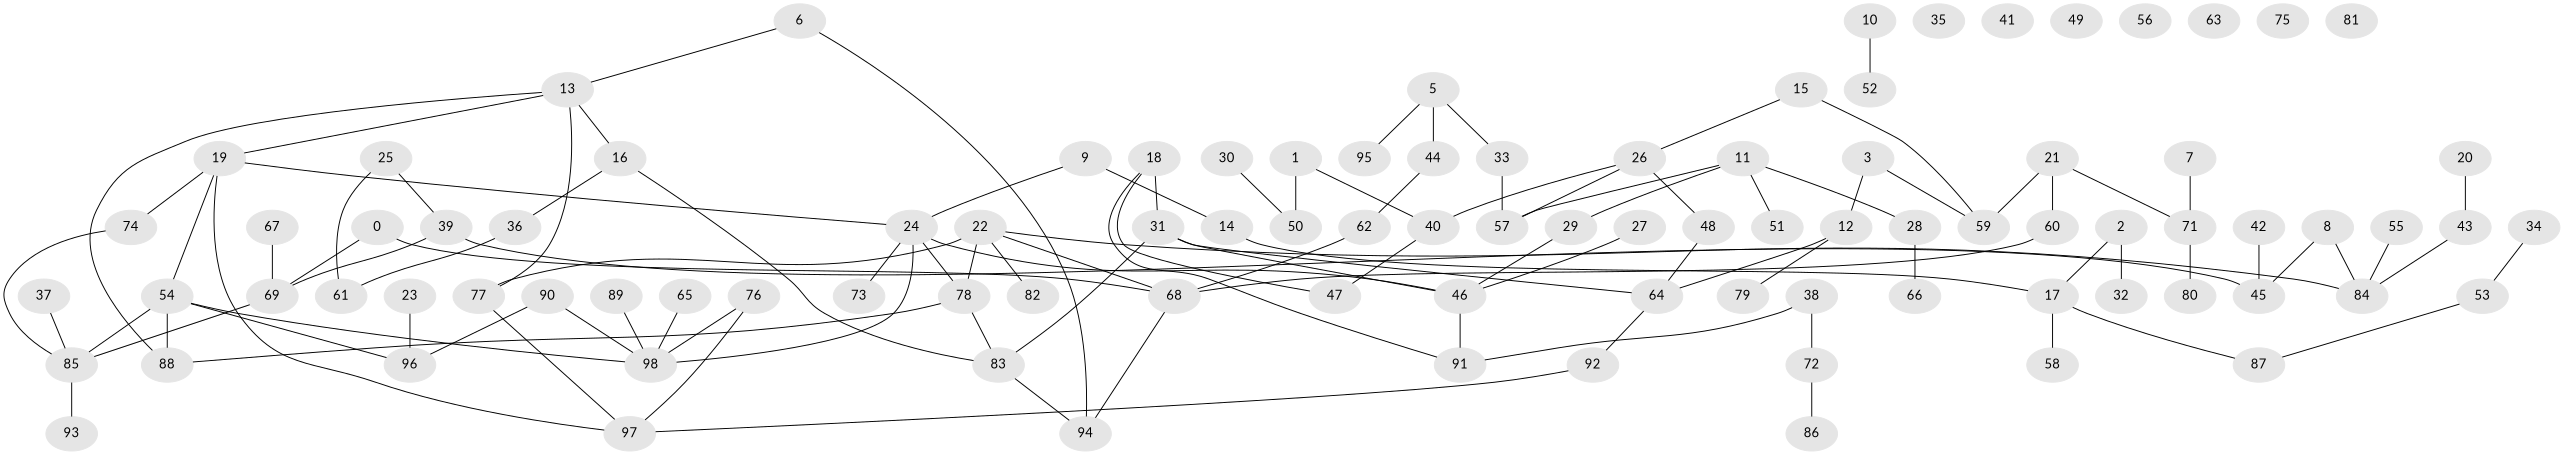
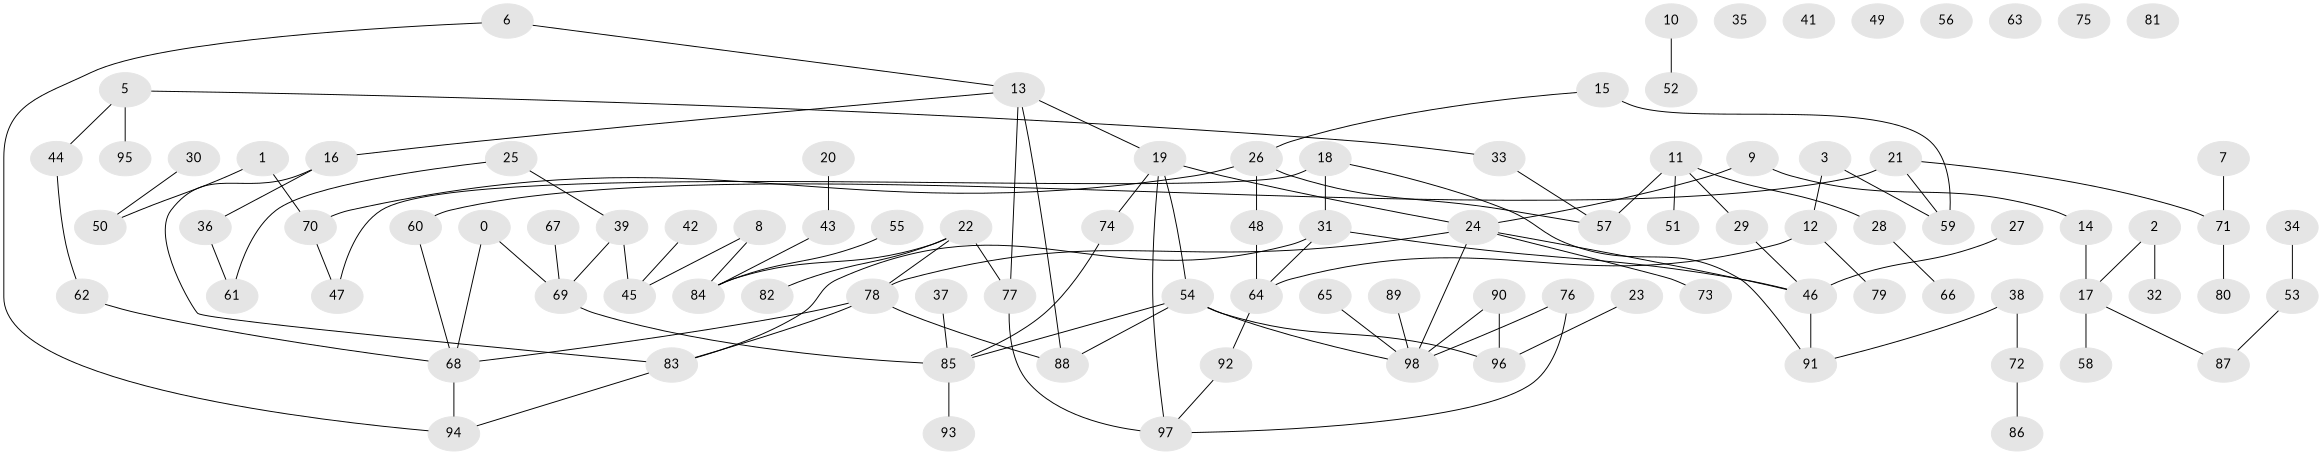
(1433, 227) -> (311, 227)
(1077, 262) -> (655, 338)
